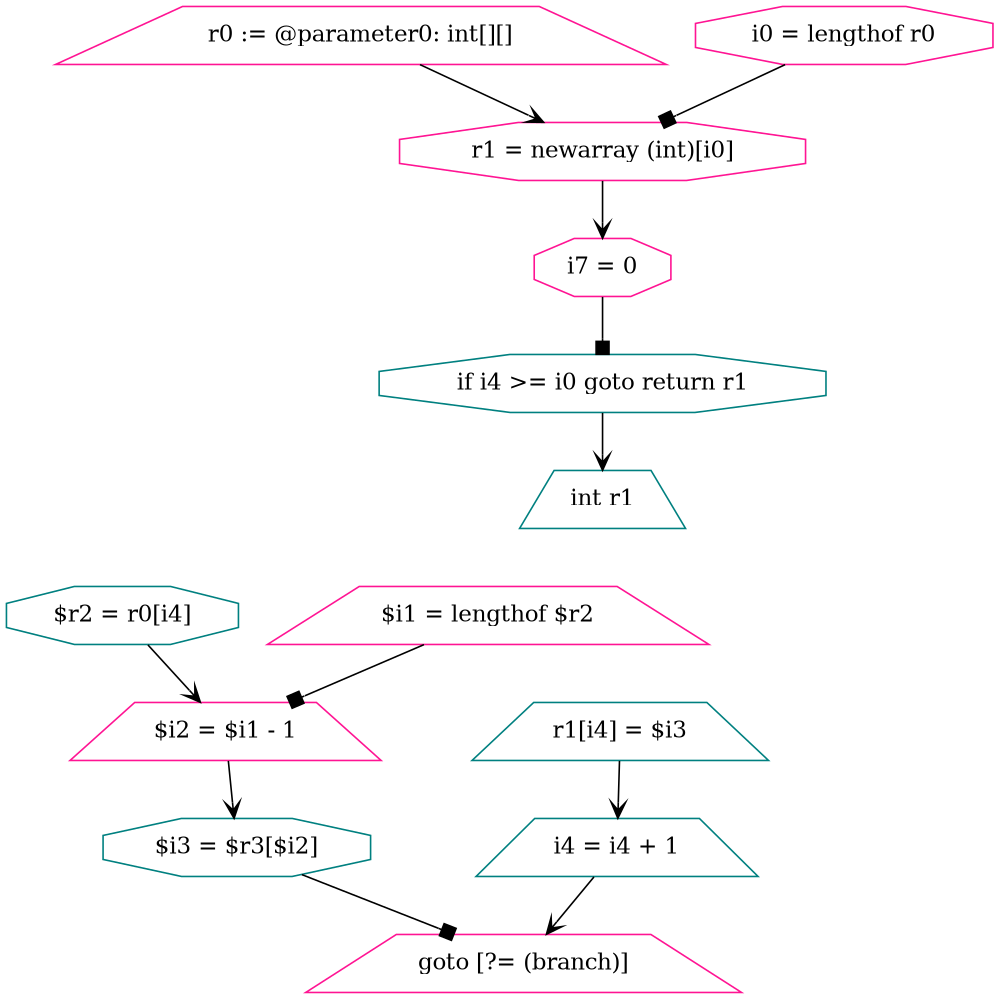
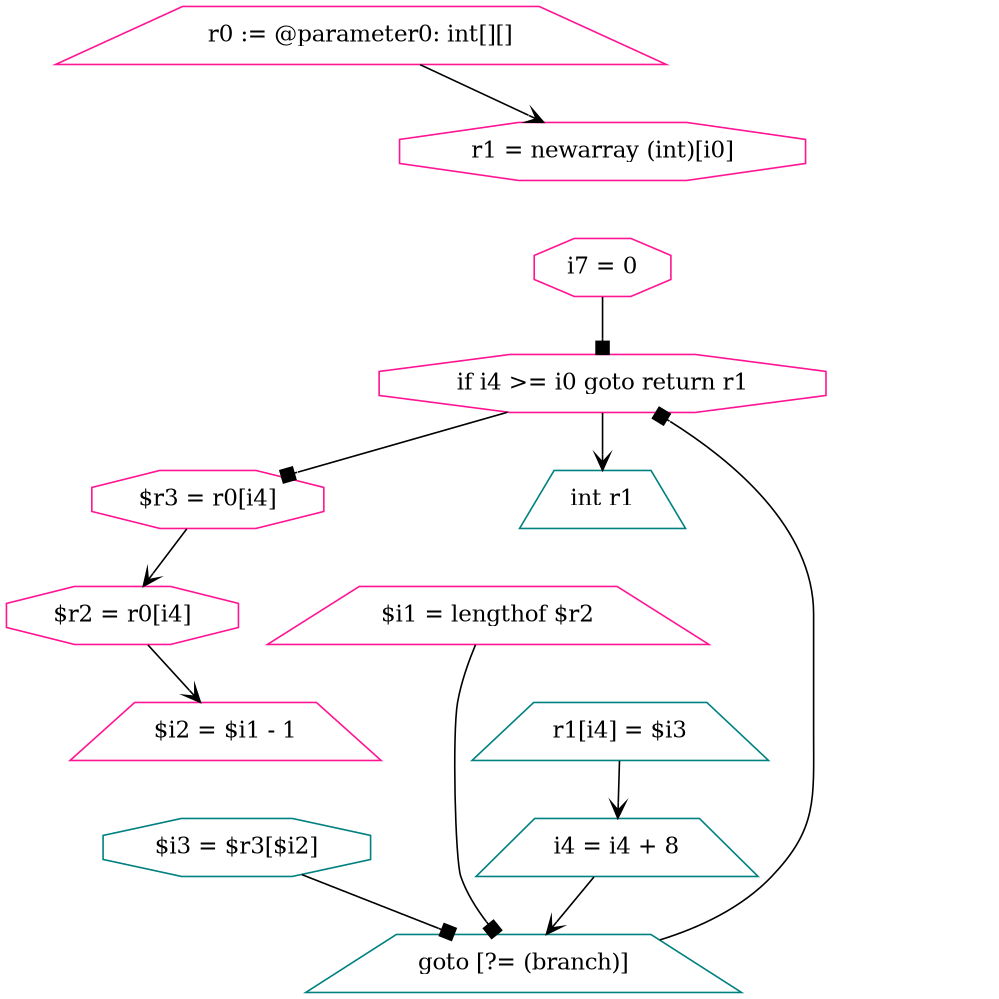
(844, 35) -> none
(603, 202) -> none
(603, 383) -> (603, 383)
none -> (208, 499)
(122, 615) -> (122, 615)
(364, 670) -> (455, 785)
none -> (814, 691)
(230, 782) -> none
(617, 847) -> (617, 847)
(524, 963) -> (524, 963)
